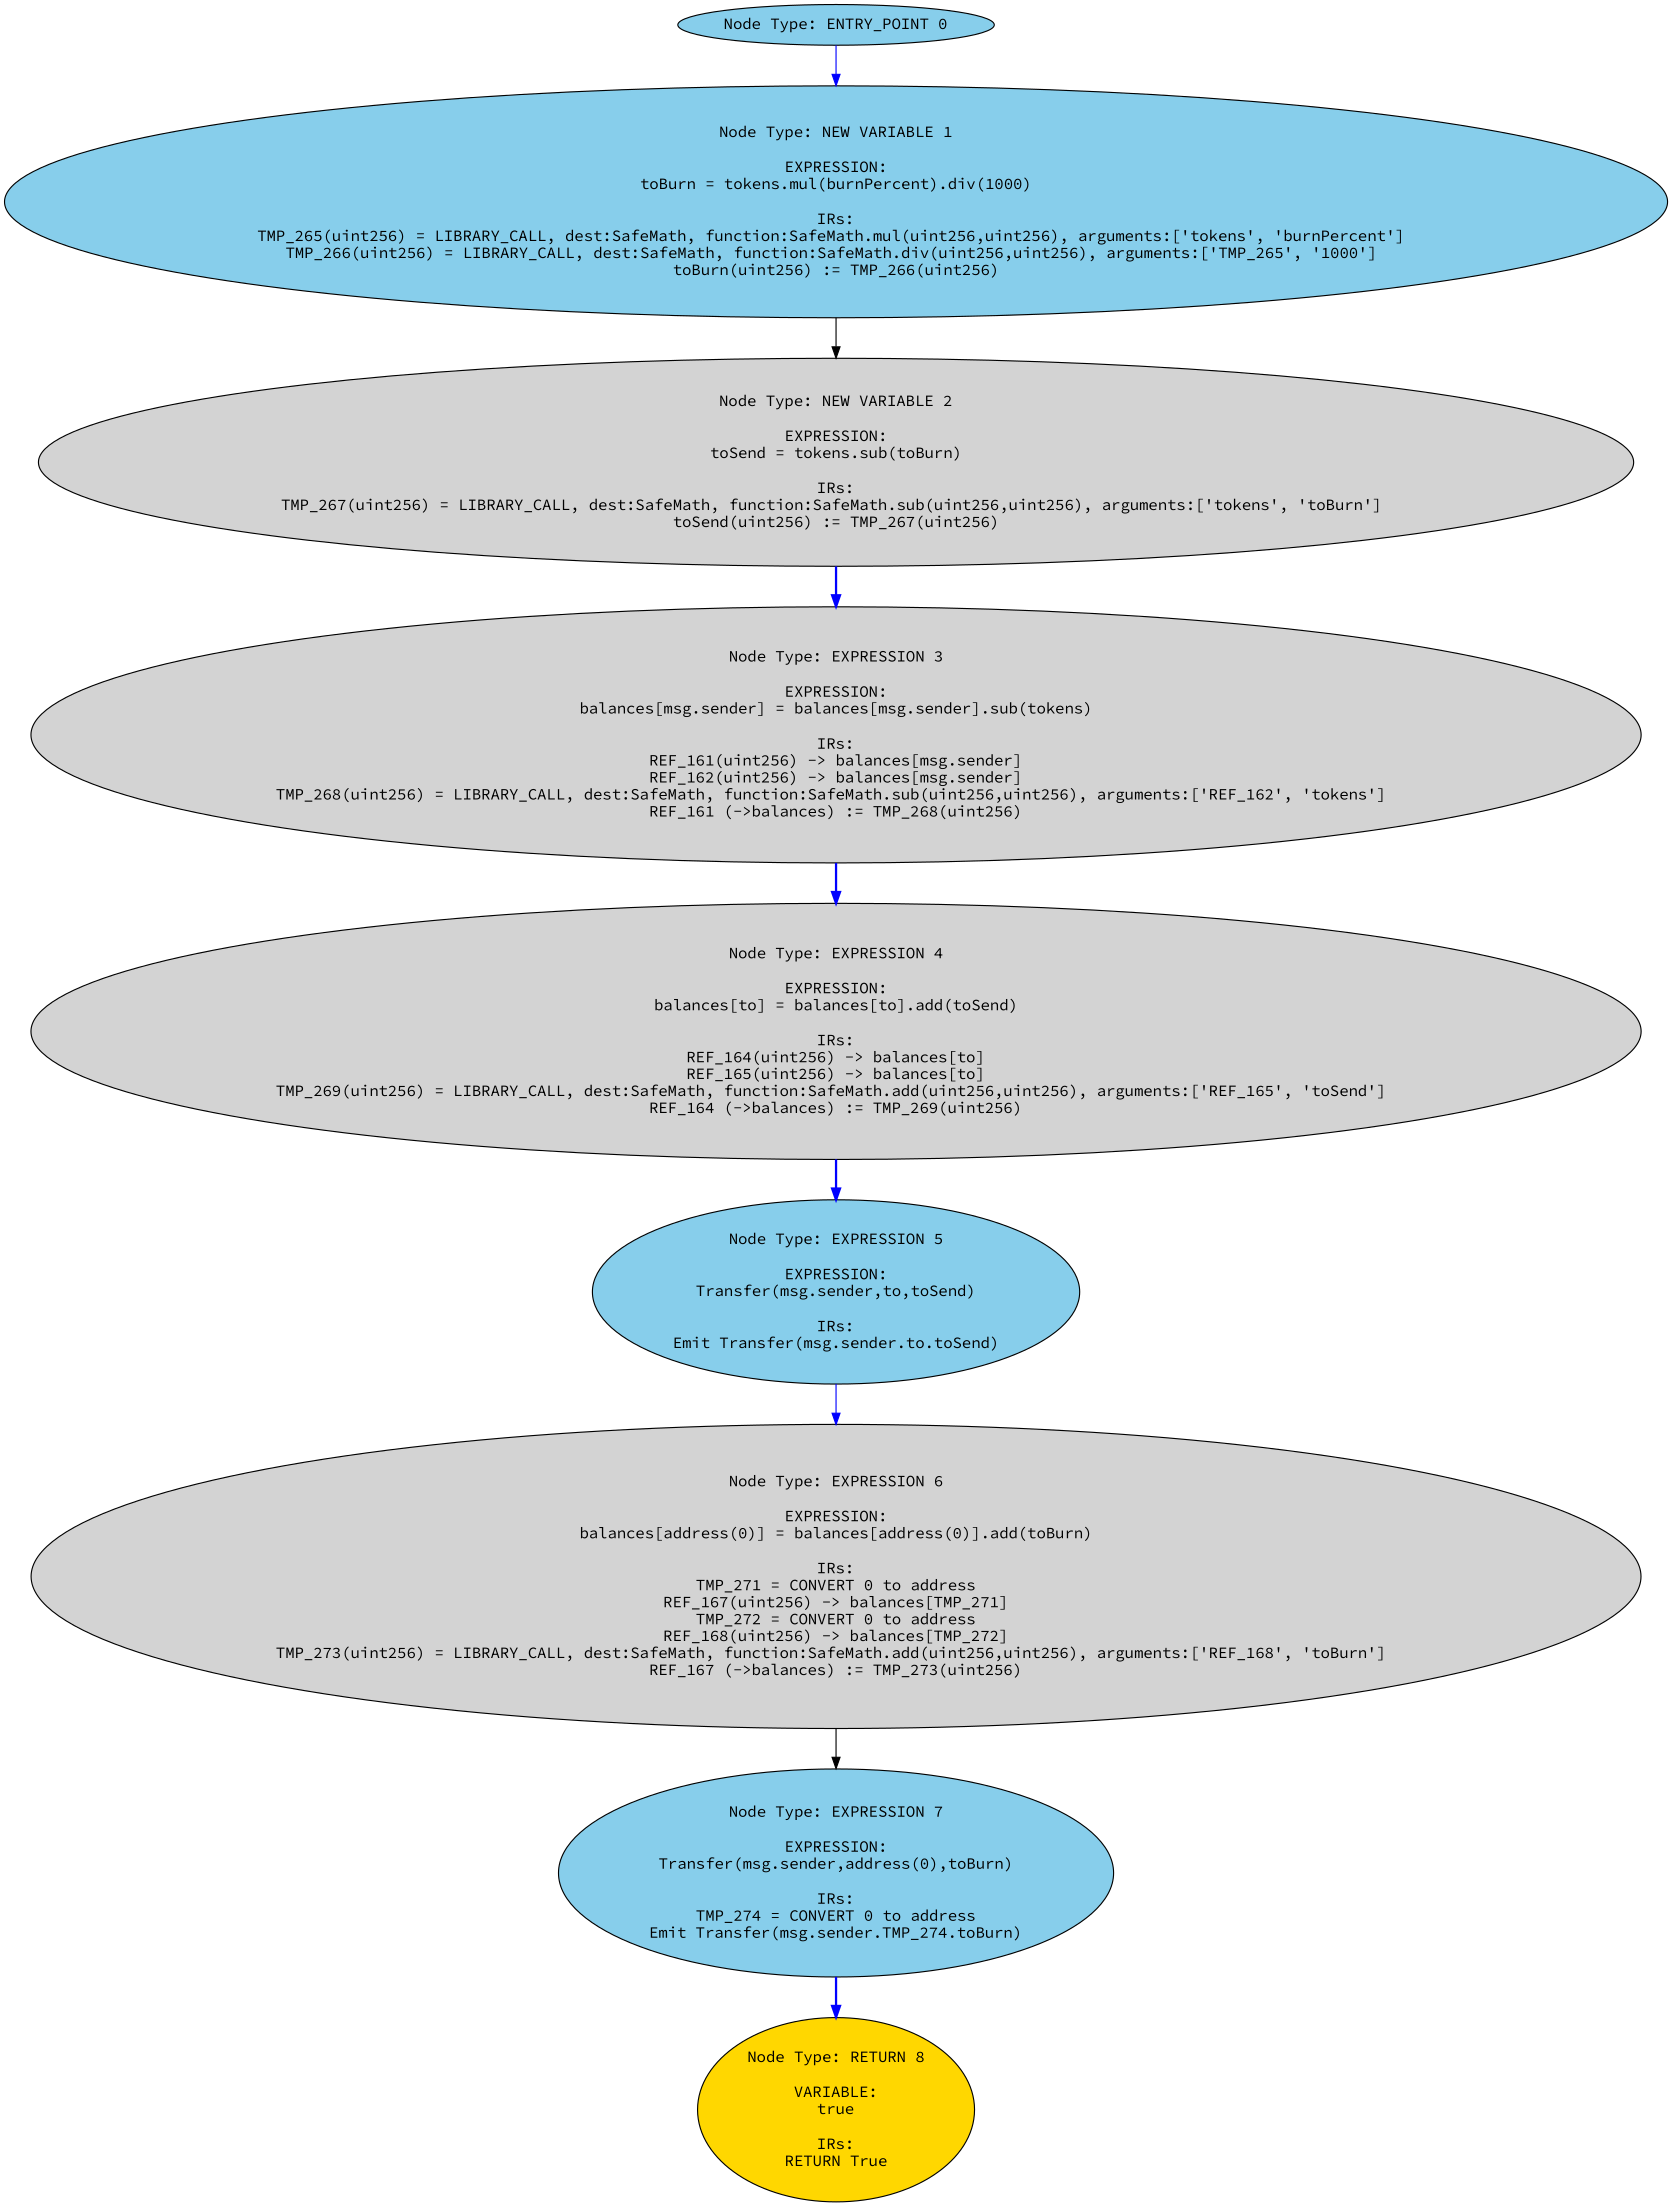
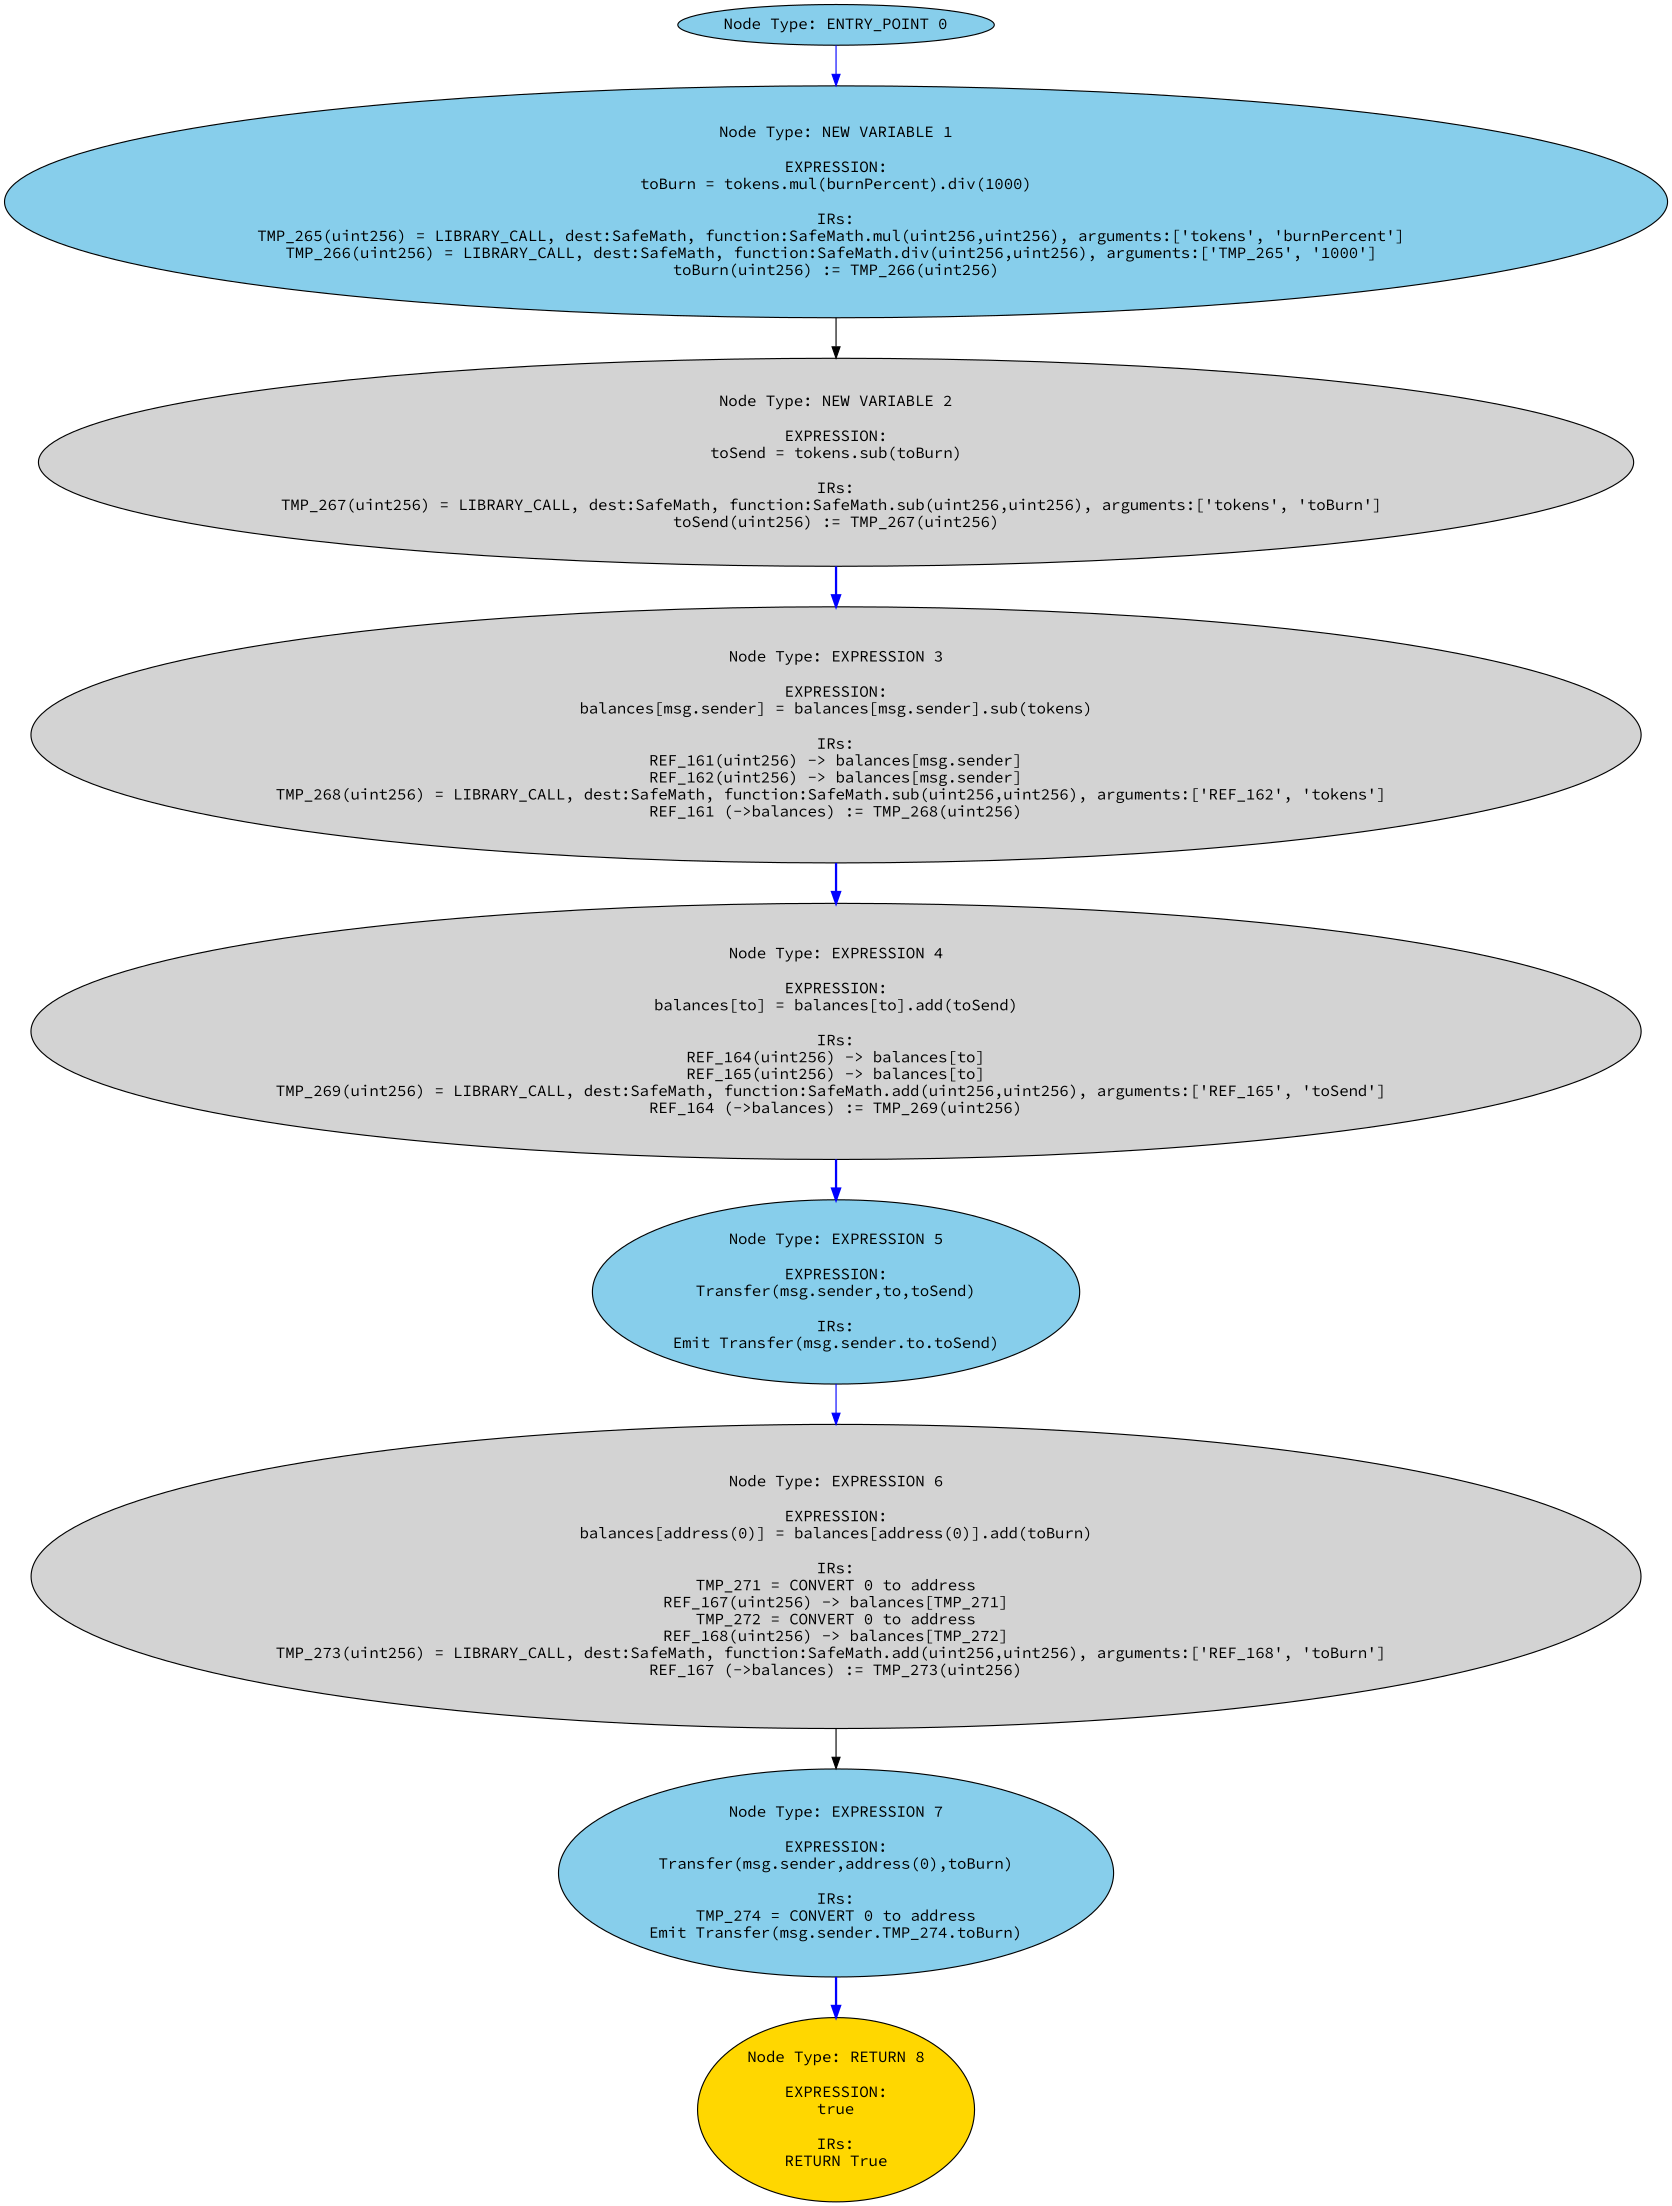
(836, 2110) -> (836, 2110)
